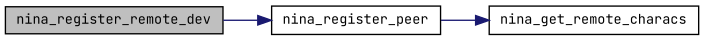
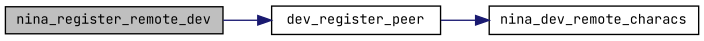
(356, 20) -> (356, 20)
(594, 20) -> (594, 20)
